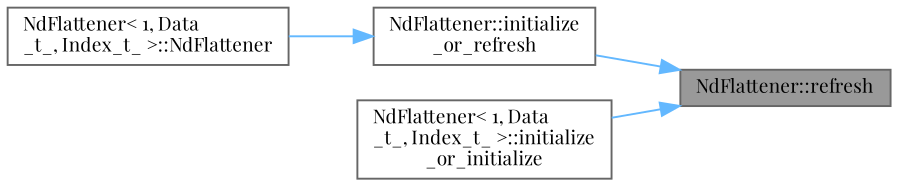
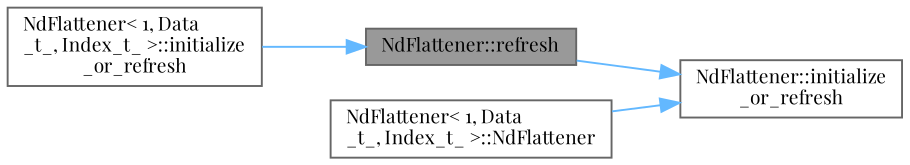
(628, 61) -> (619, 66)
(484, 140) -> (135, 47)
